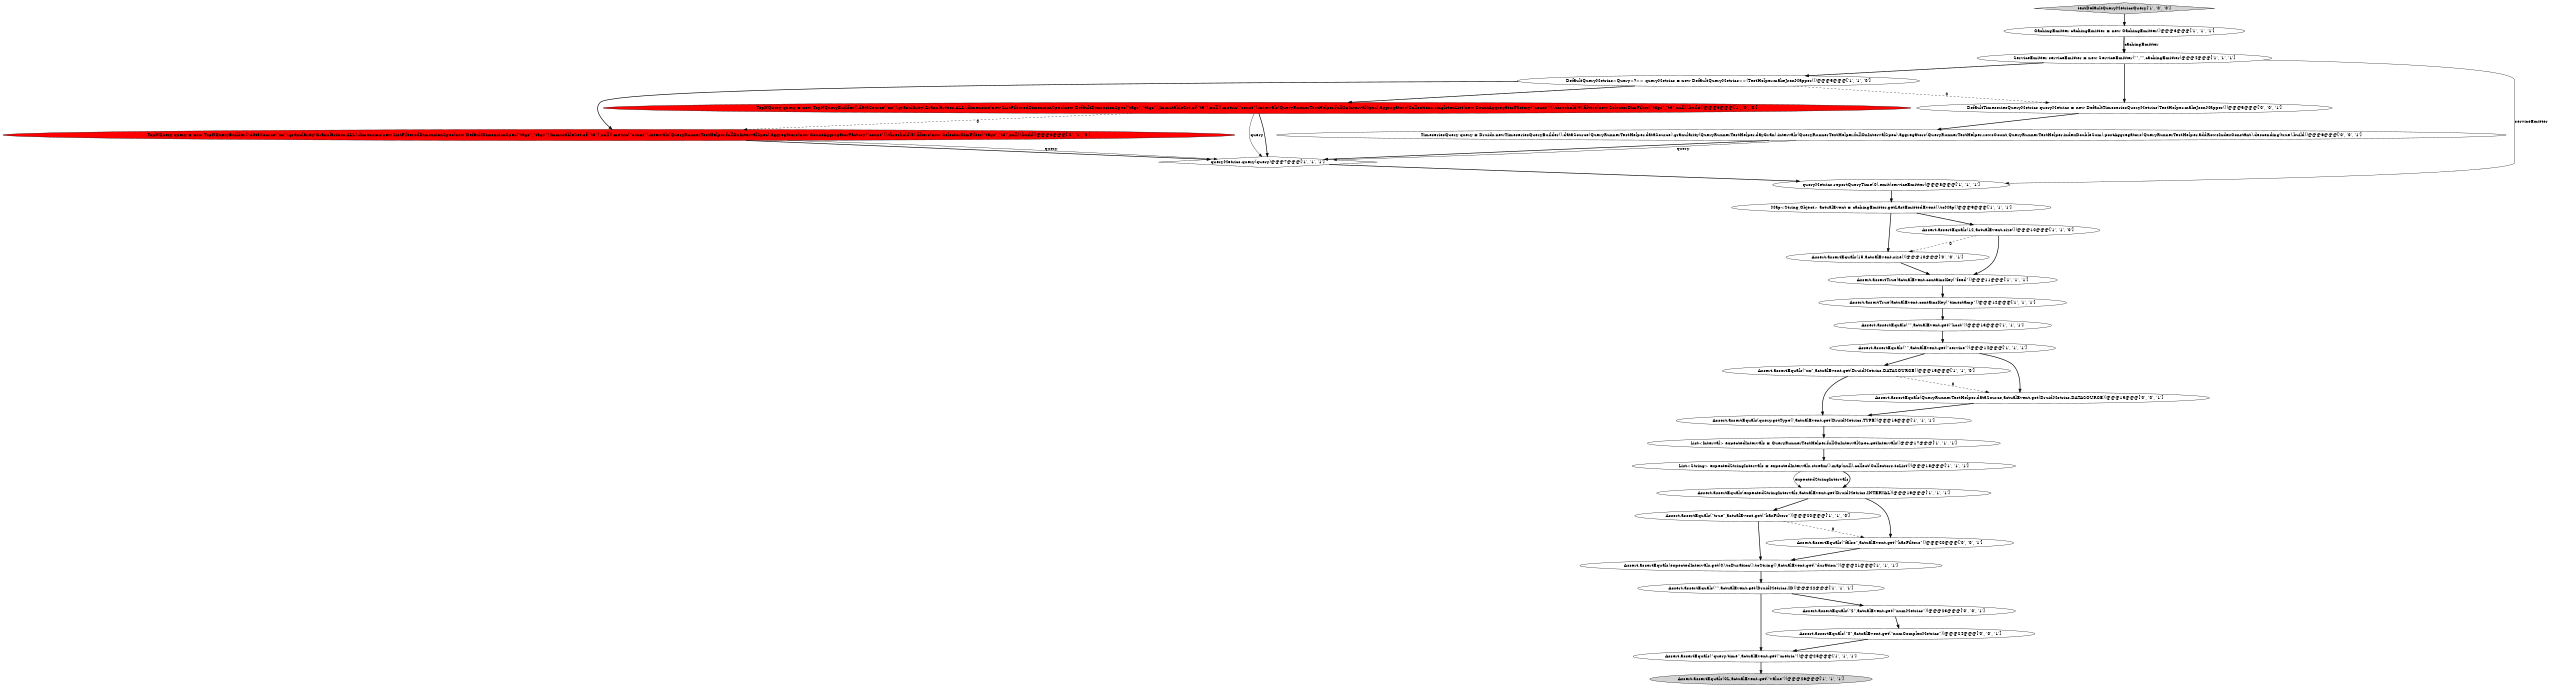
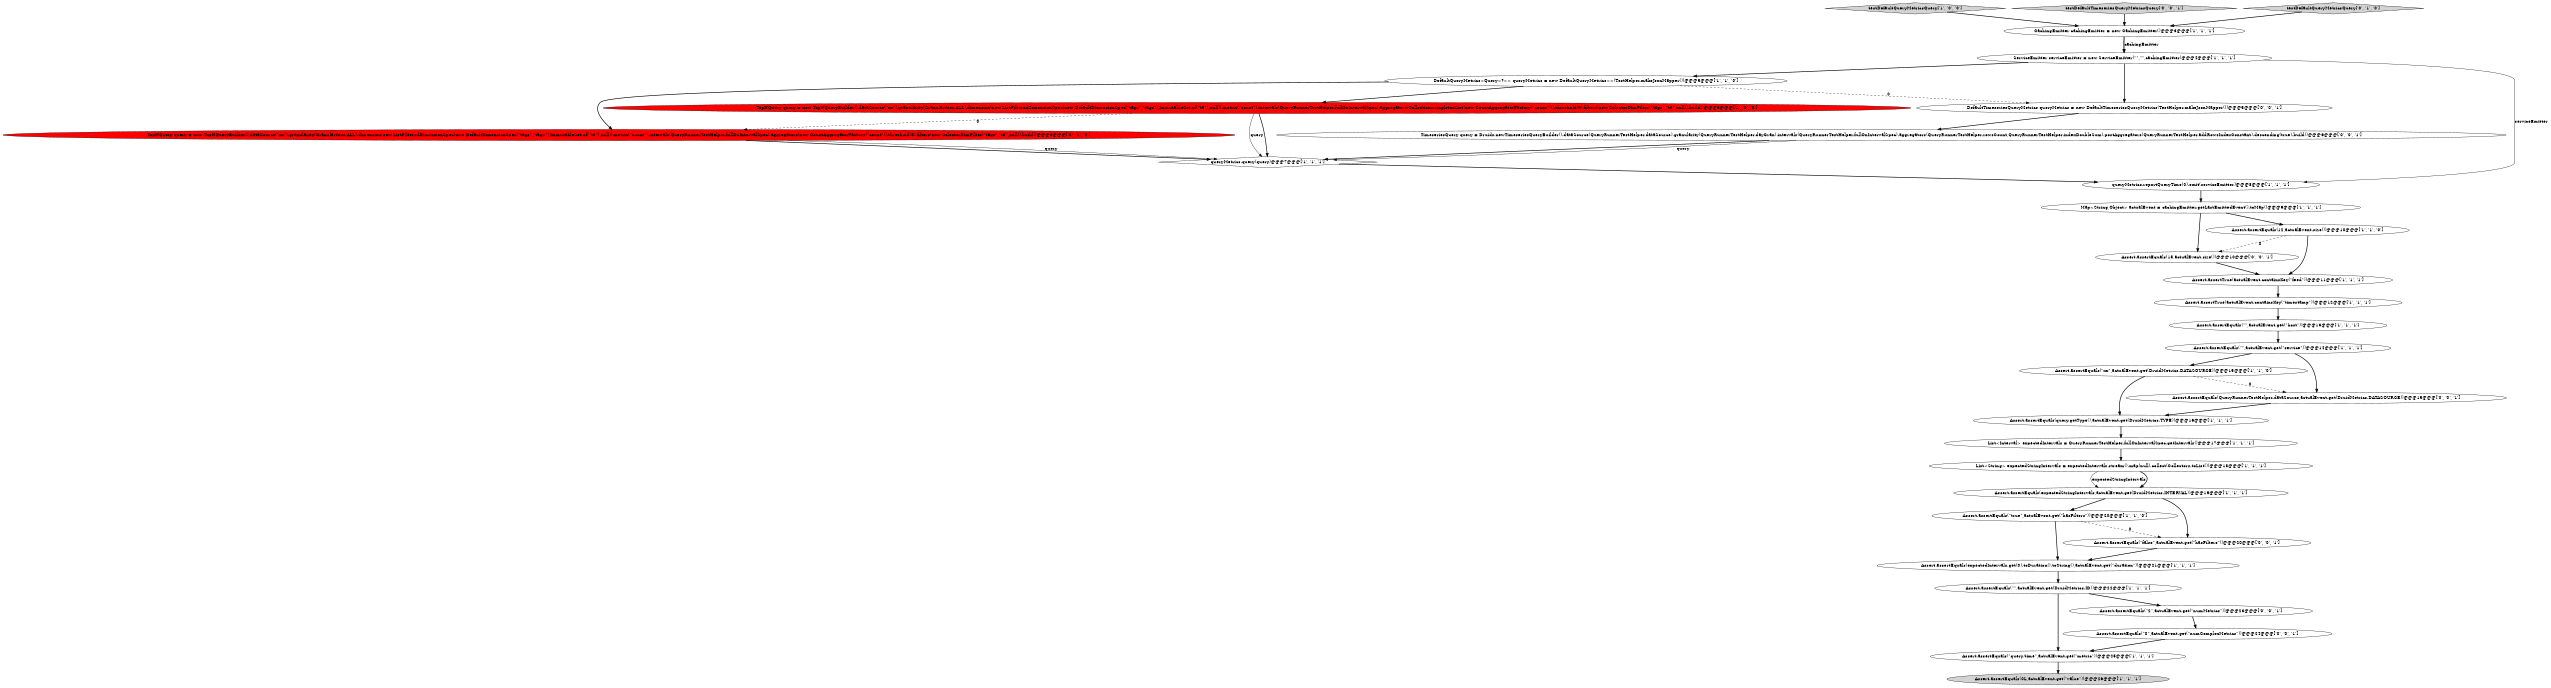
none -> (2124, 8)
none -> (2333, 8)
